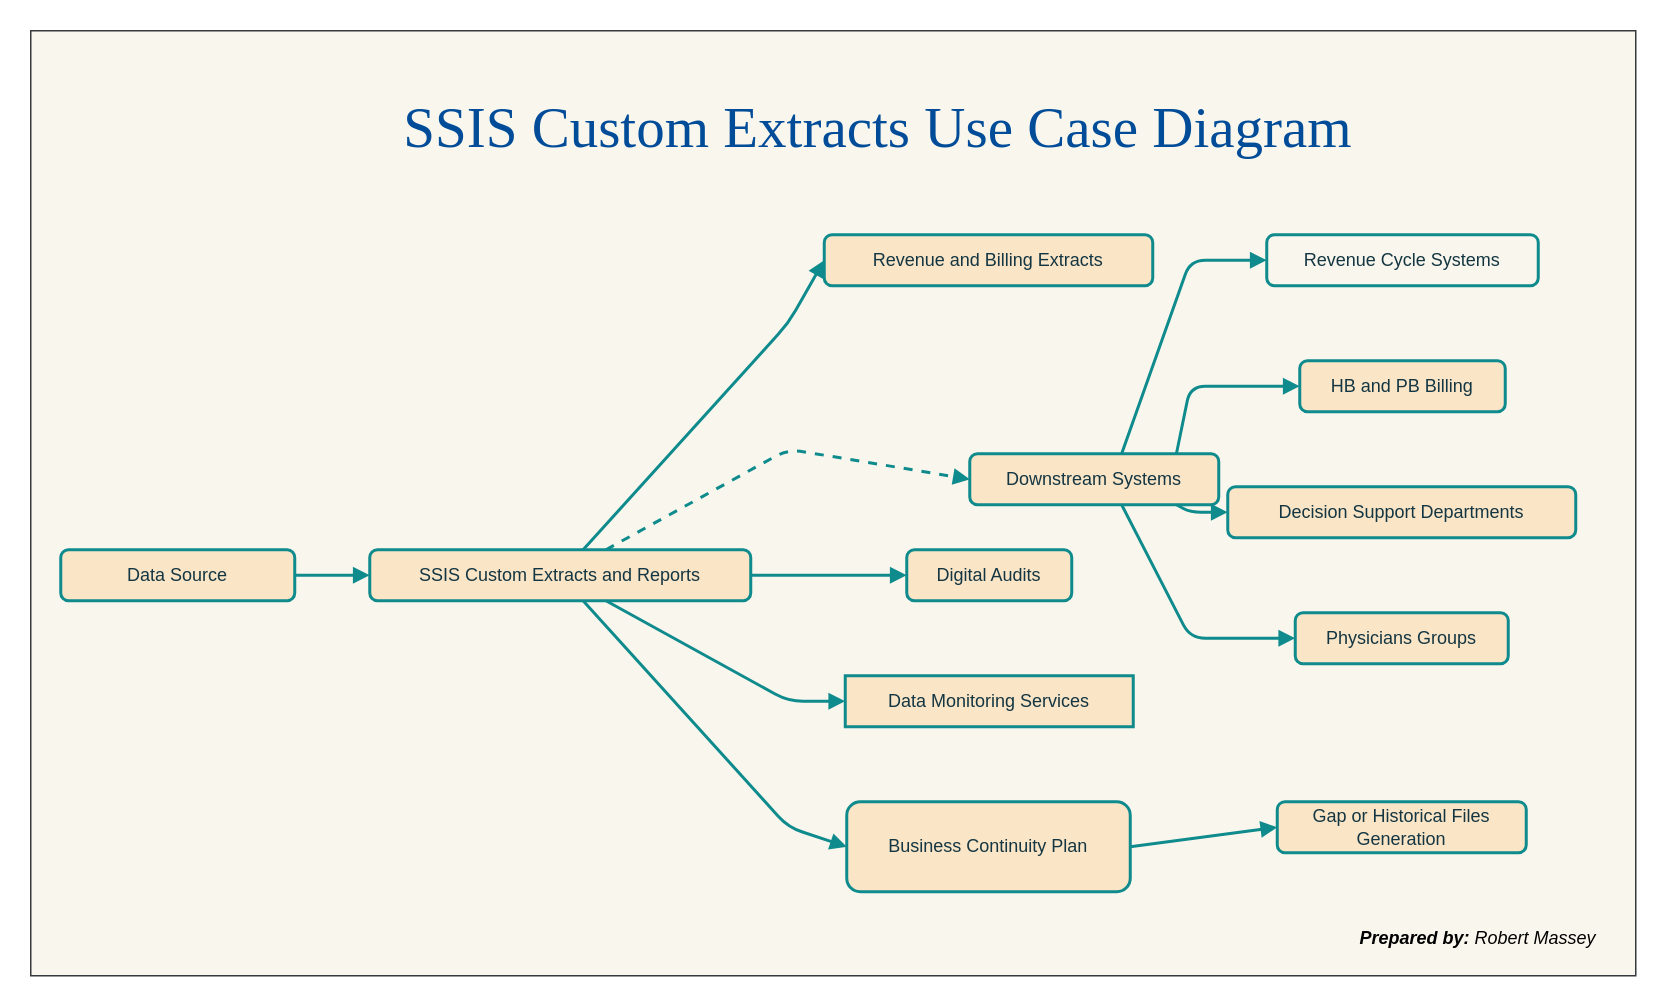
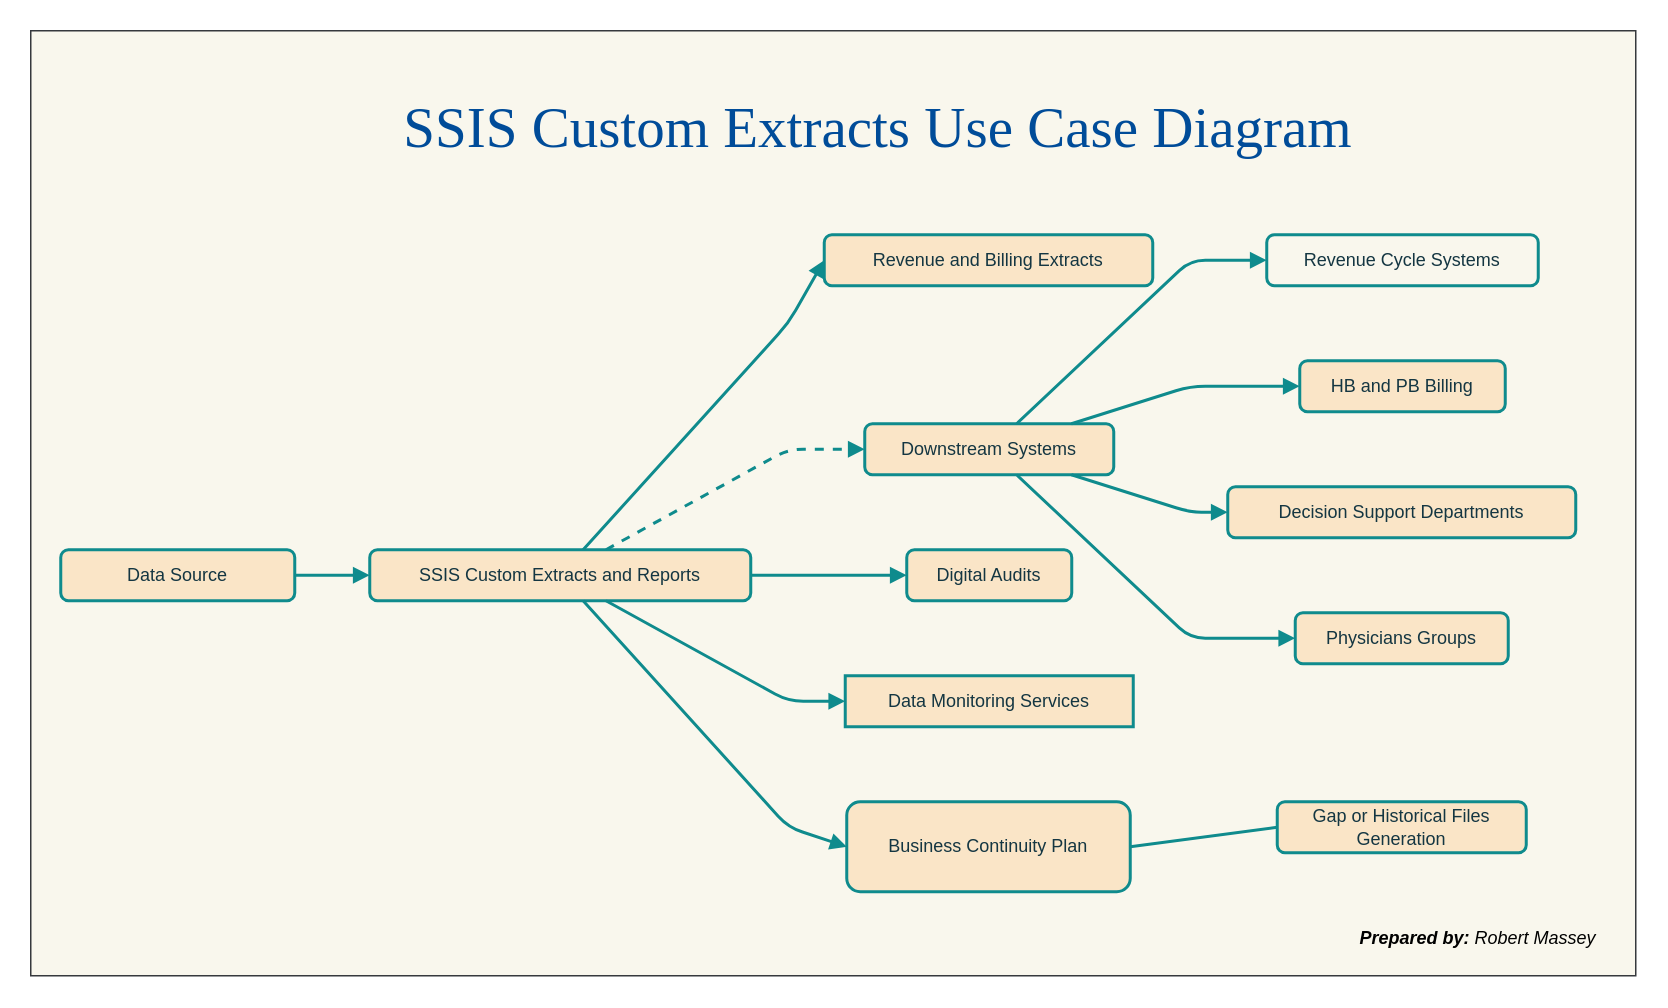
(1094, 479) -> (989, 449)
(1260, 830) -> (1267, 829)
